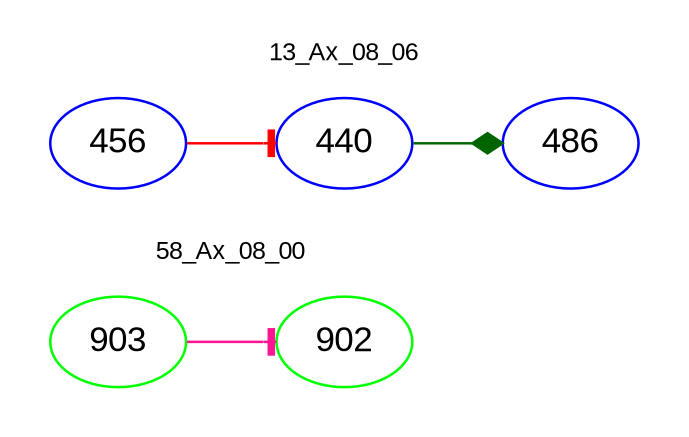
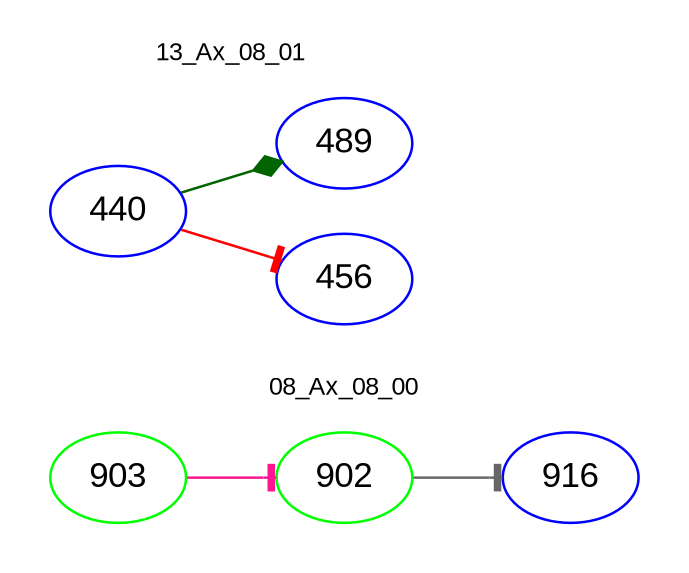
(344, 54) -> (231, 54)
(225, 143) -> (226, 243)
(571, 143) -> (344, 143)
(231, 253) -> (344, 388)
none -> (571, 478)
